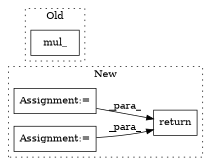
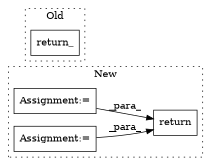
(55, 43) -> (55, 43)
